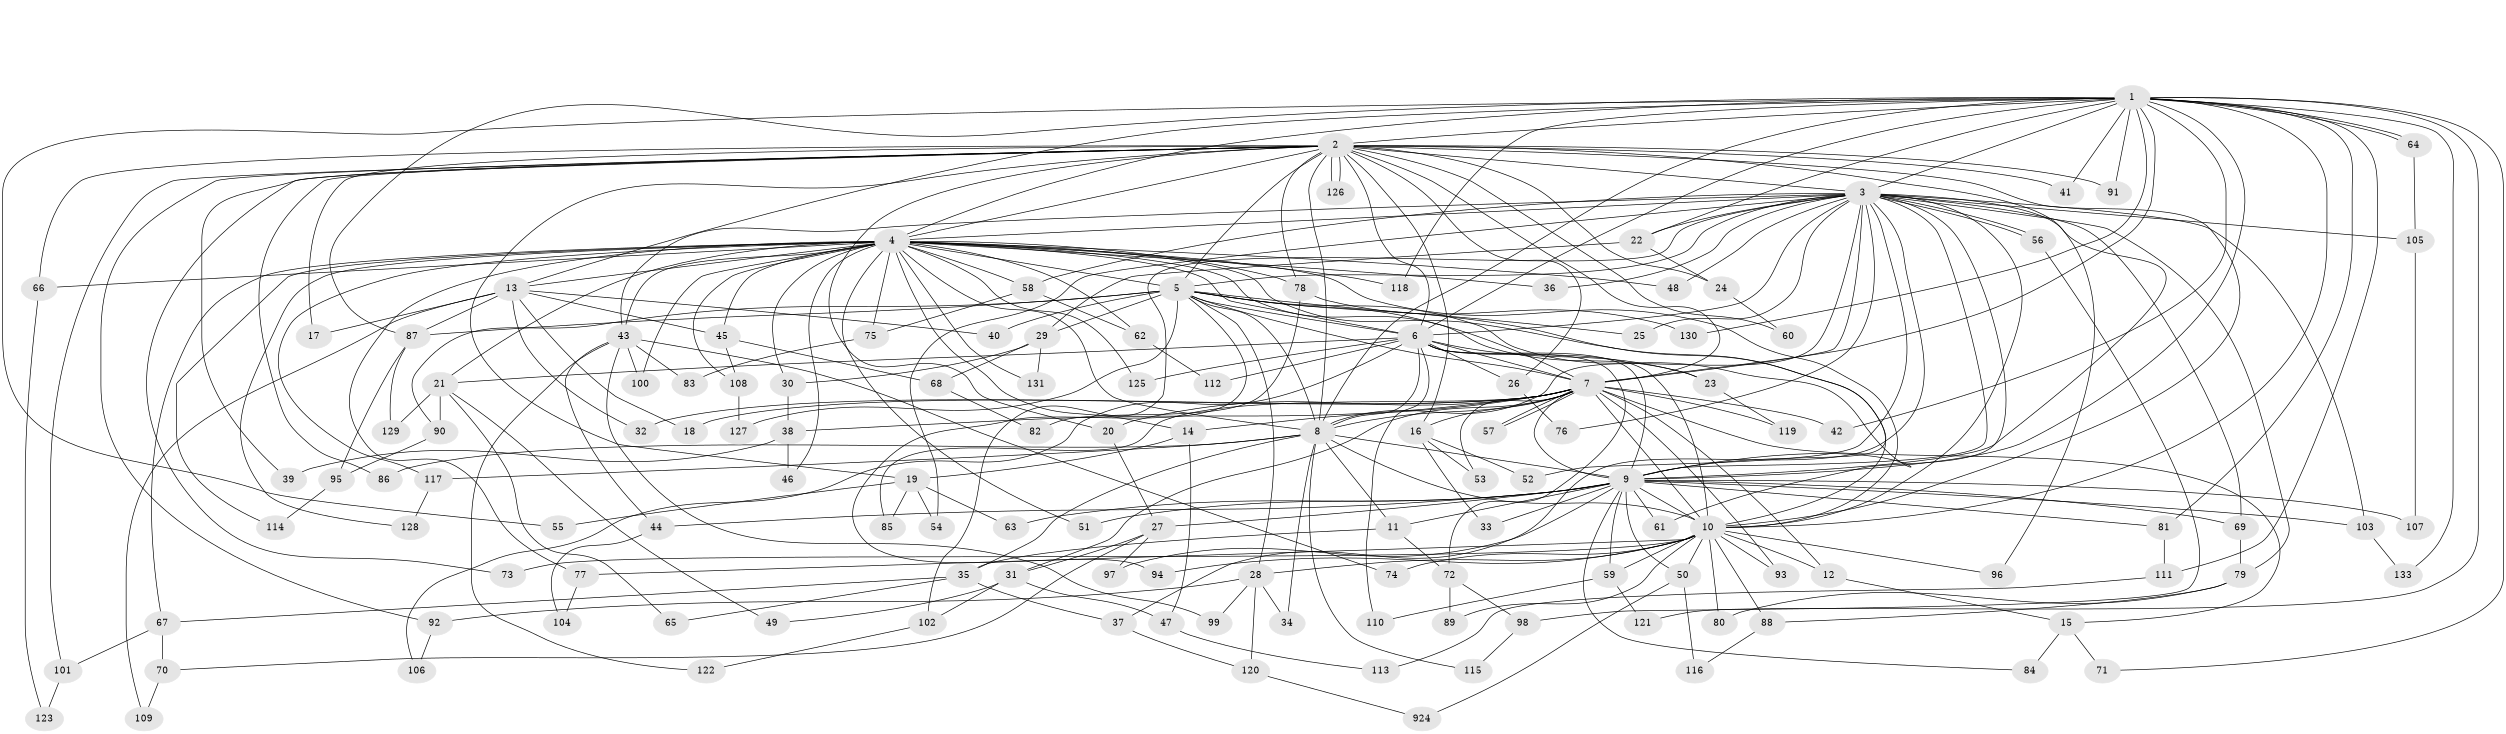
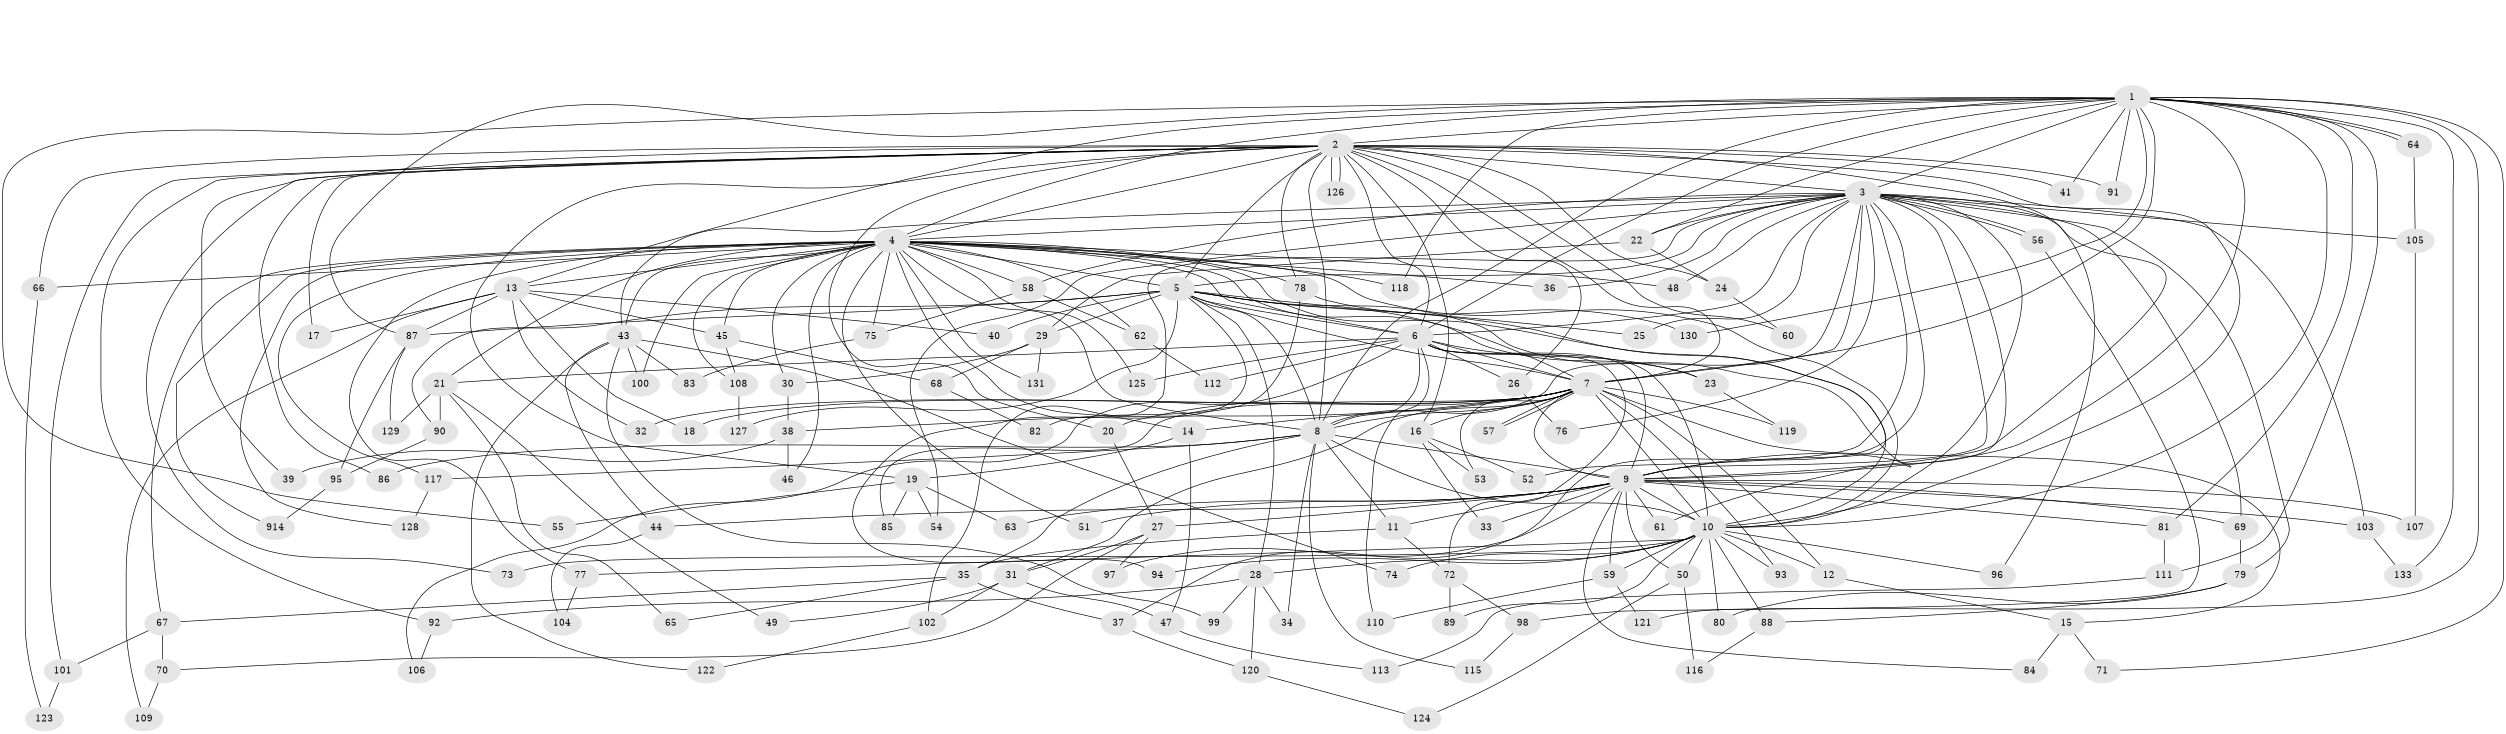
(1837, 432) -> none
(276, 528) -> (276, 528)
(1422, 719) -> (1422, 719)
